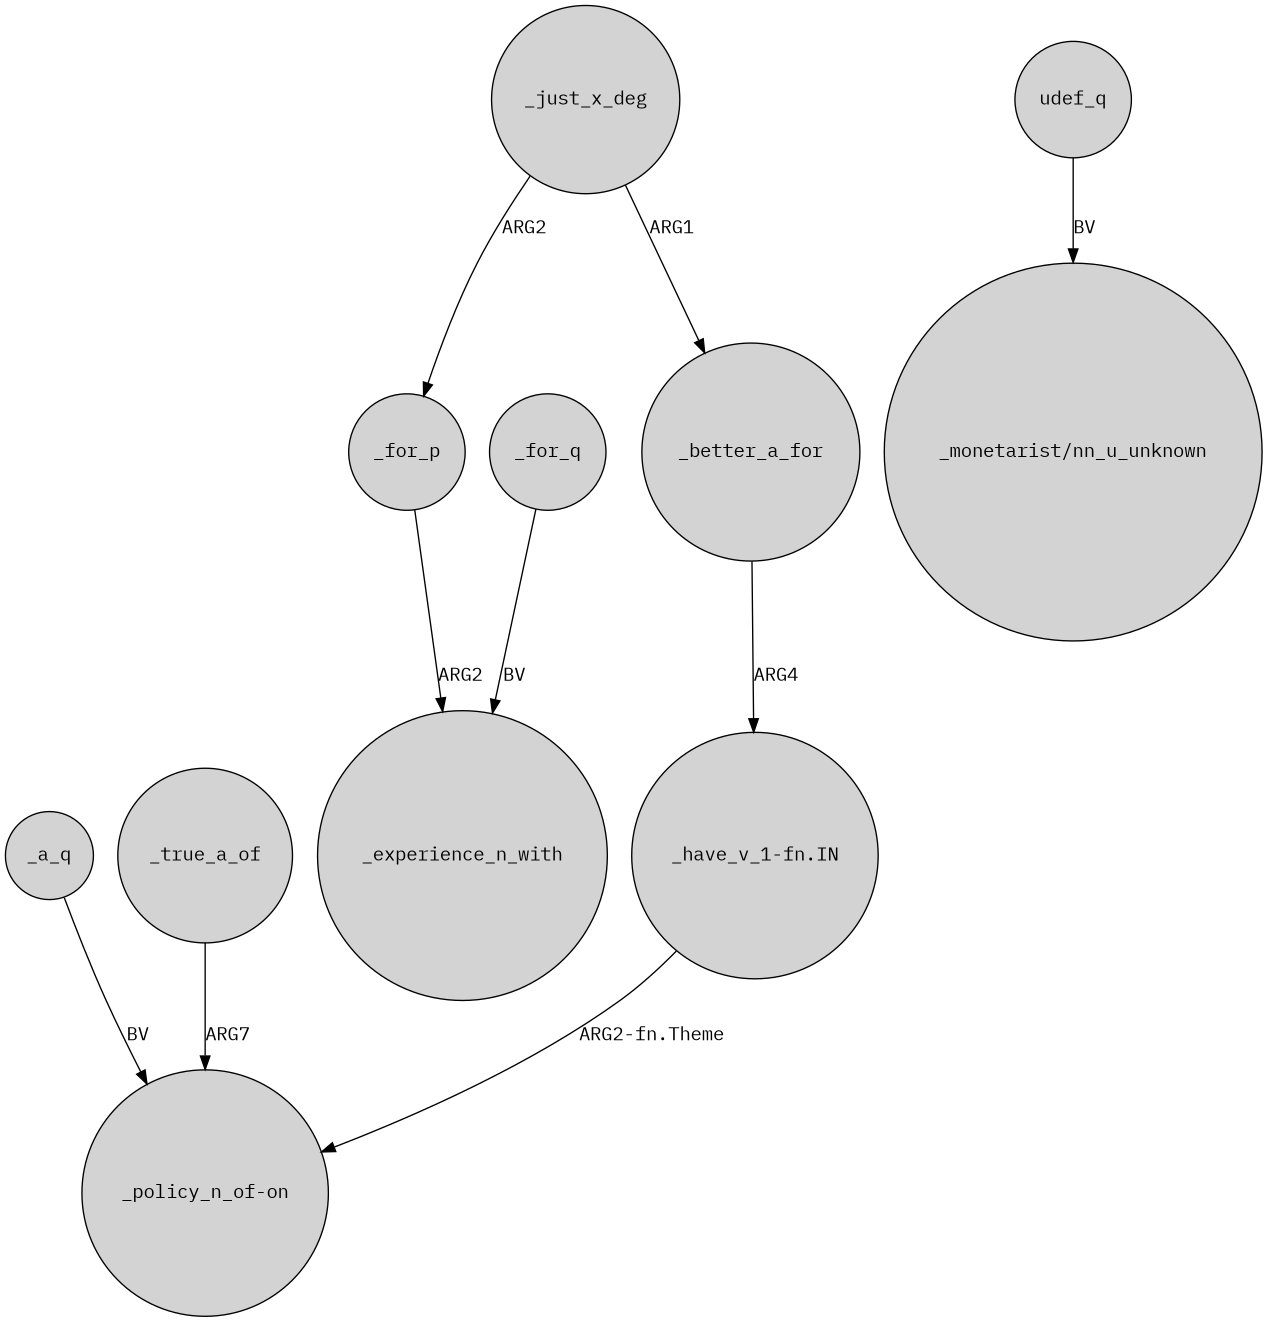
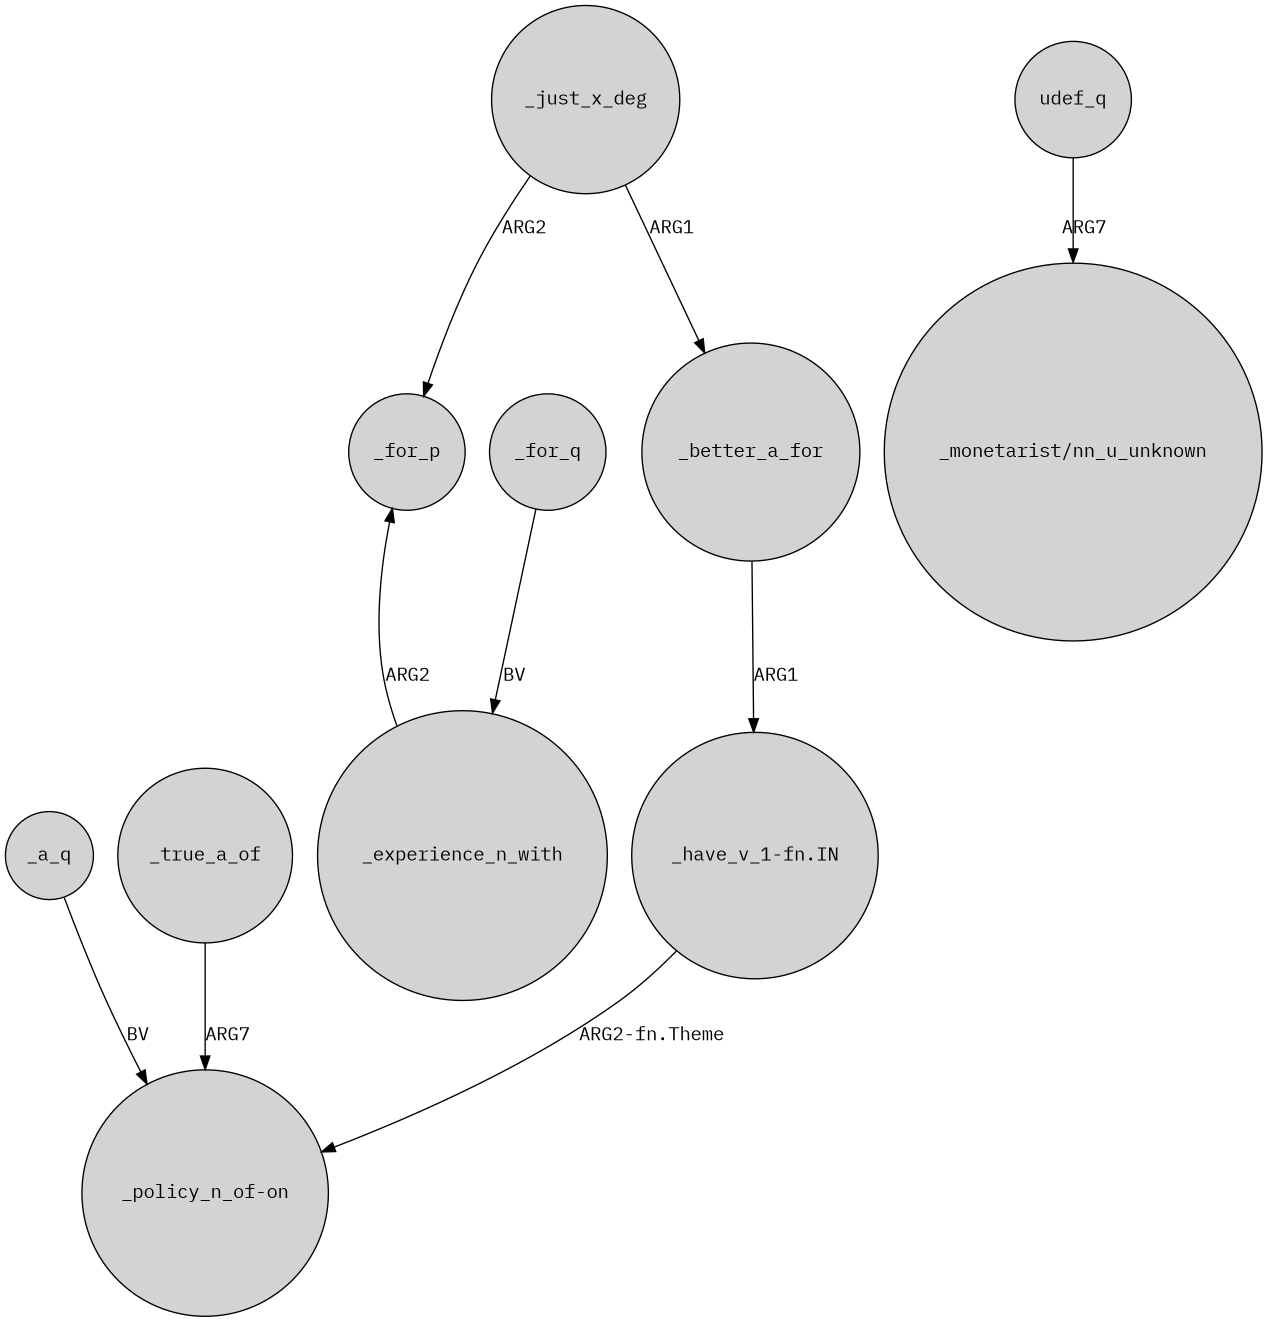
(1085, 228) -> (1085, 228)
(428, 604) -> (379, 624)
(777, 676) -> (777, 676)
